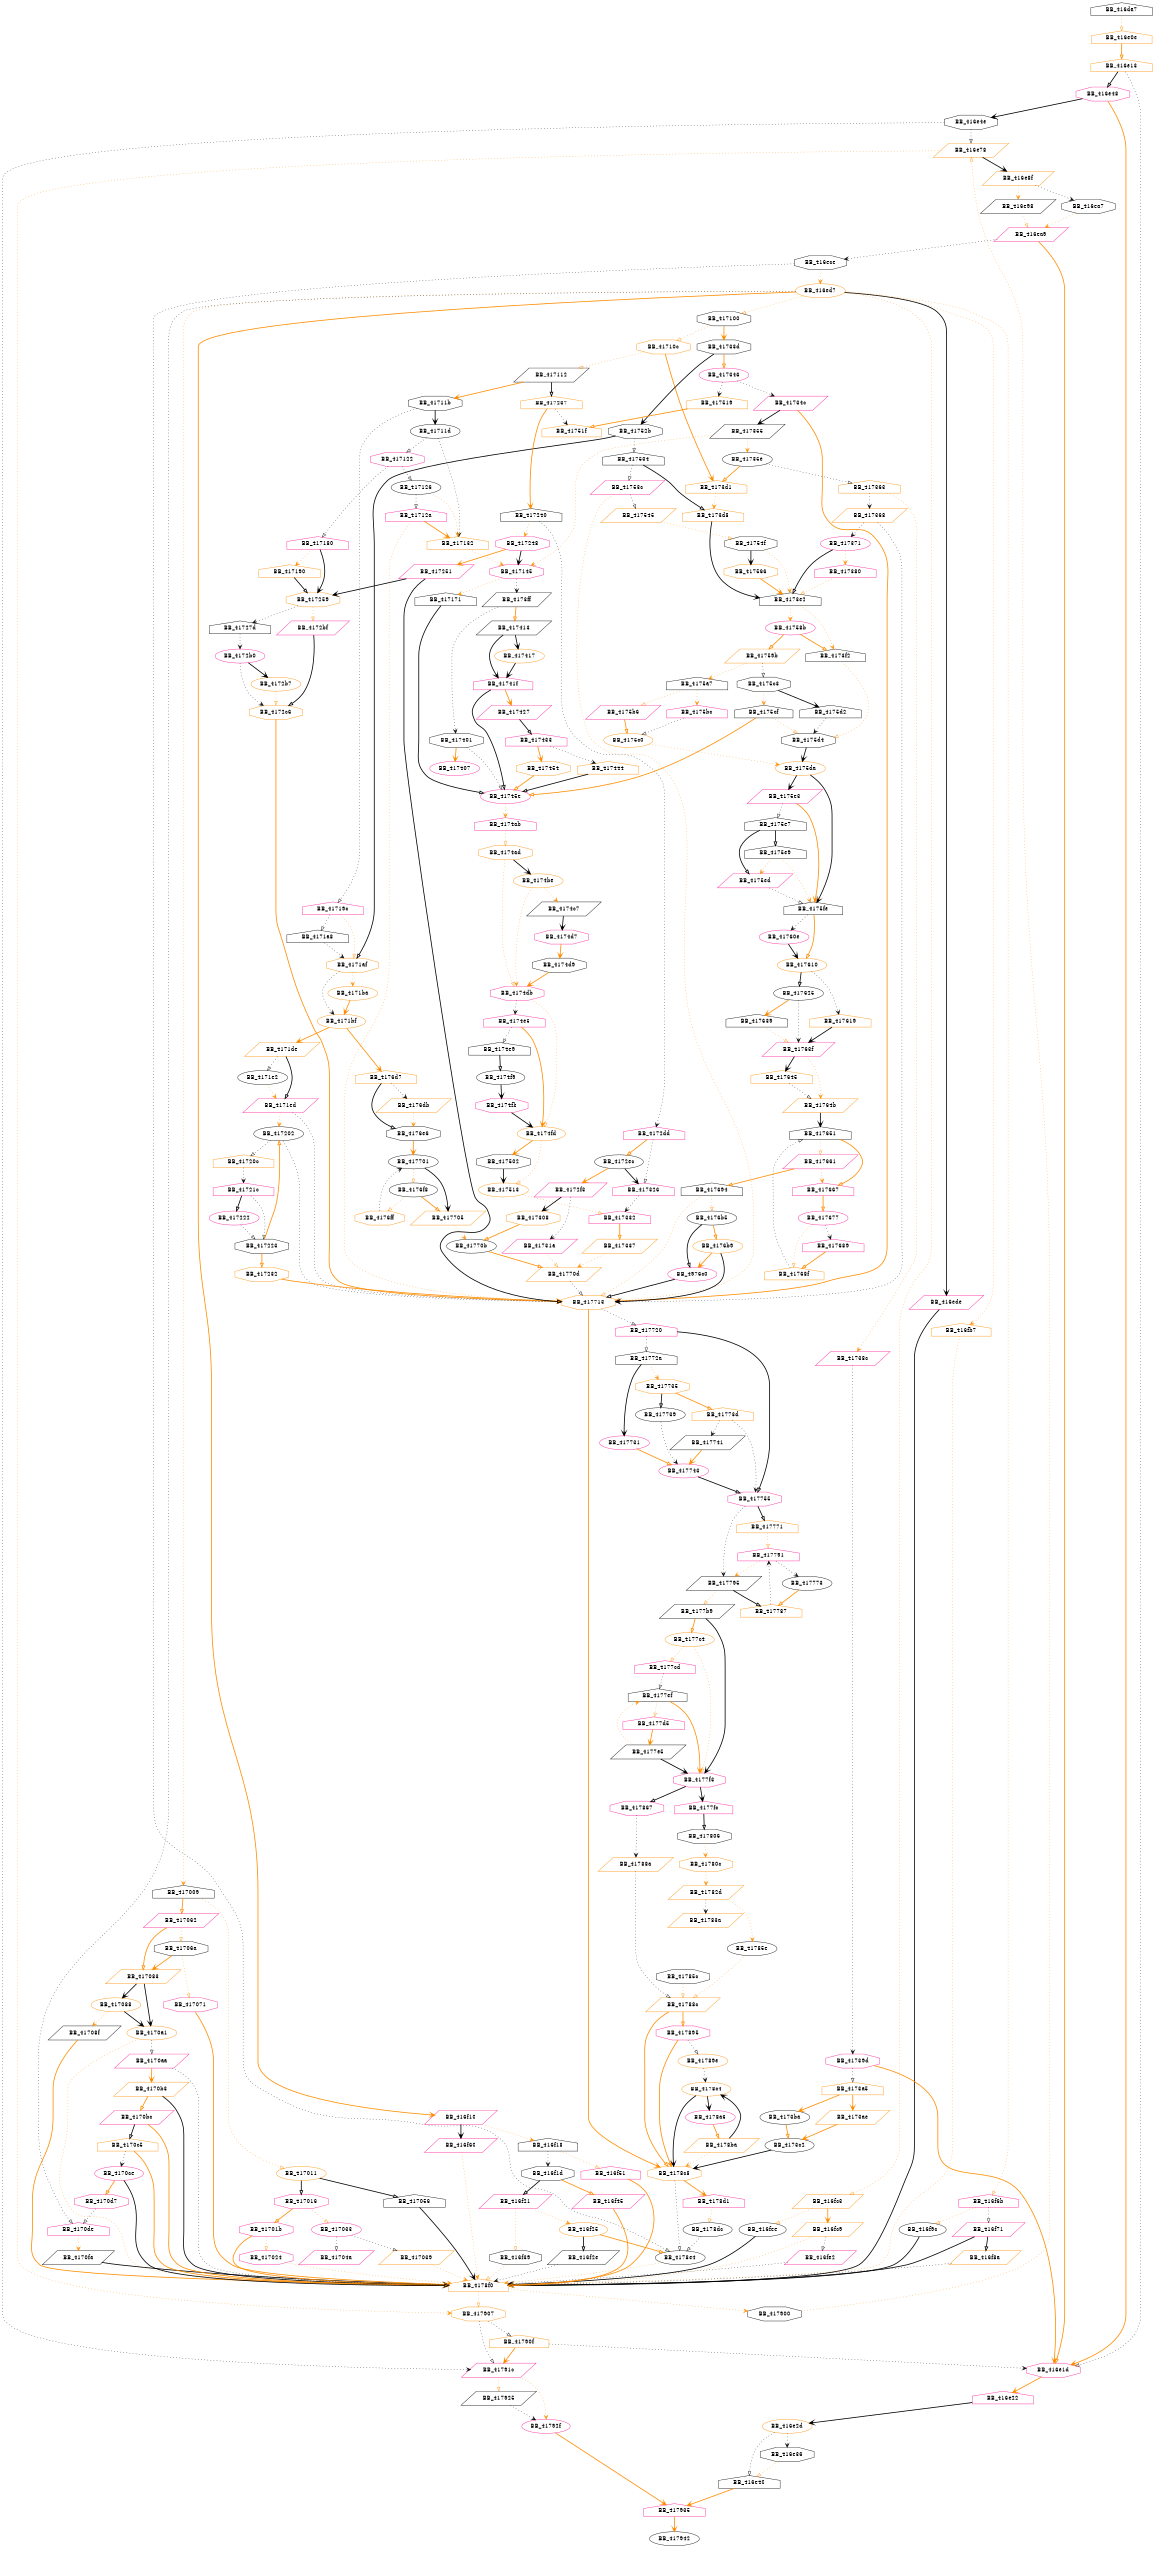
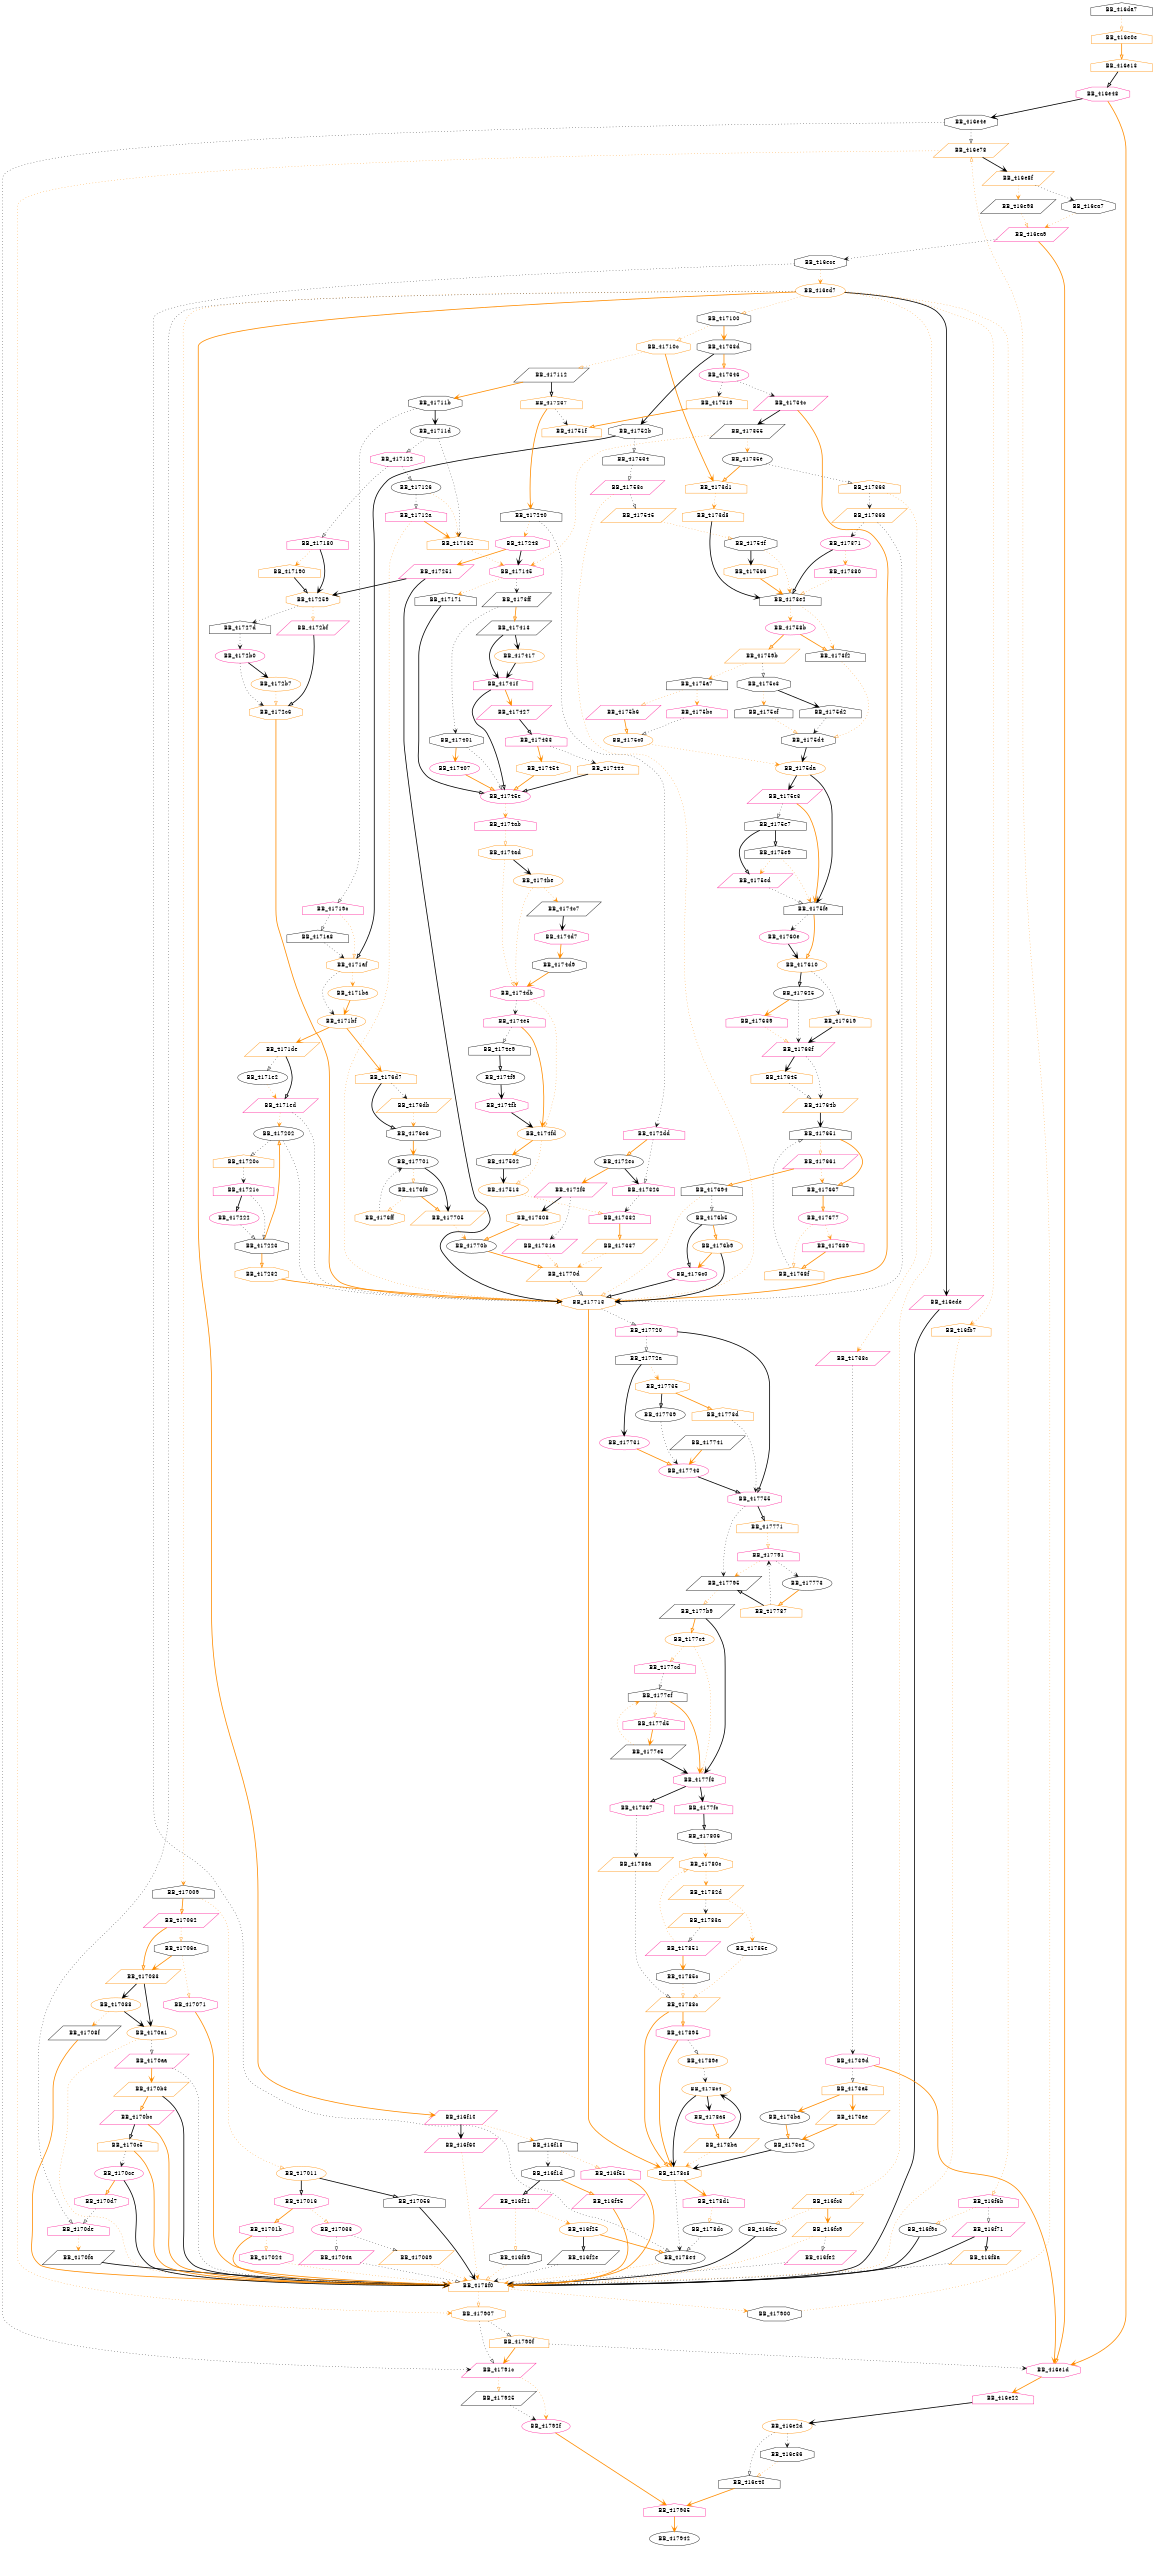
(673, 486) -> none
(650, 773) -> (478, 782)
(757, 1021) -> (757, 1021)
(817, 1074) -> (817, 1074)
(823, 1190) -> (823, 1190)
(712, 1201) -> (712, 1201)
(828, 1230) -> (828, 1230)
(1141, 1234) -> none
(692, 1274) -> (692, 1274)
(717, 1426) -> none
(745, 1597) -> (753, 1599)
none -> (683, 1949)
(677, 2214) -> (677, 2214)
none -> (408, 2272)
